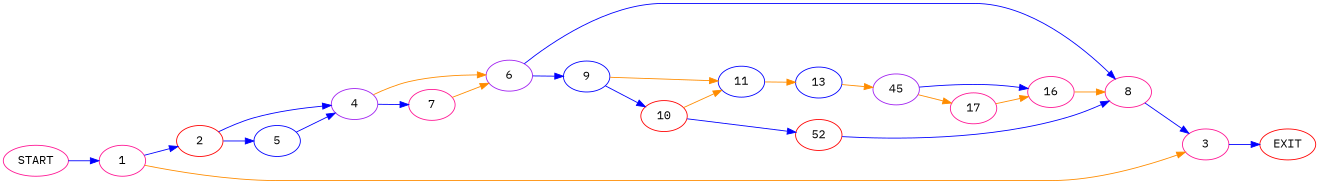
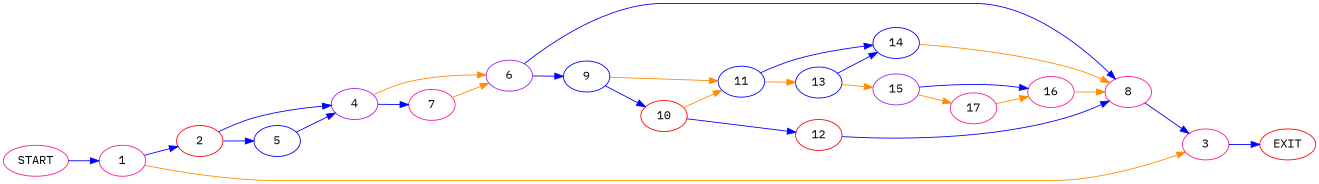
none -> (896, 43)
(896, 89) -> (896, 89)
(819, 135) -> (819, 135)
